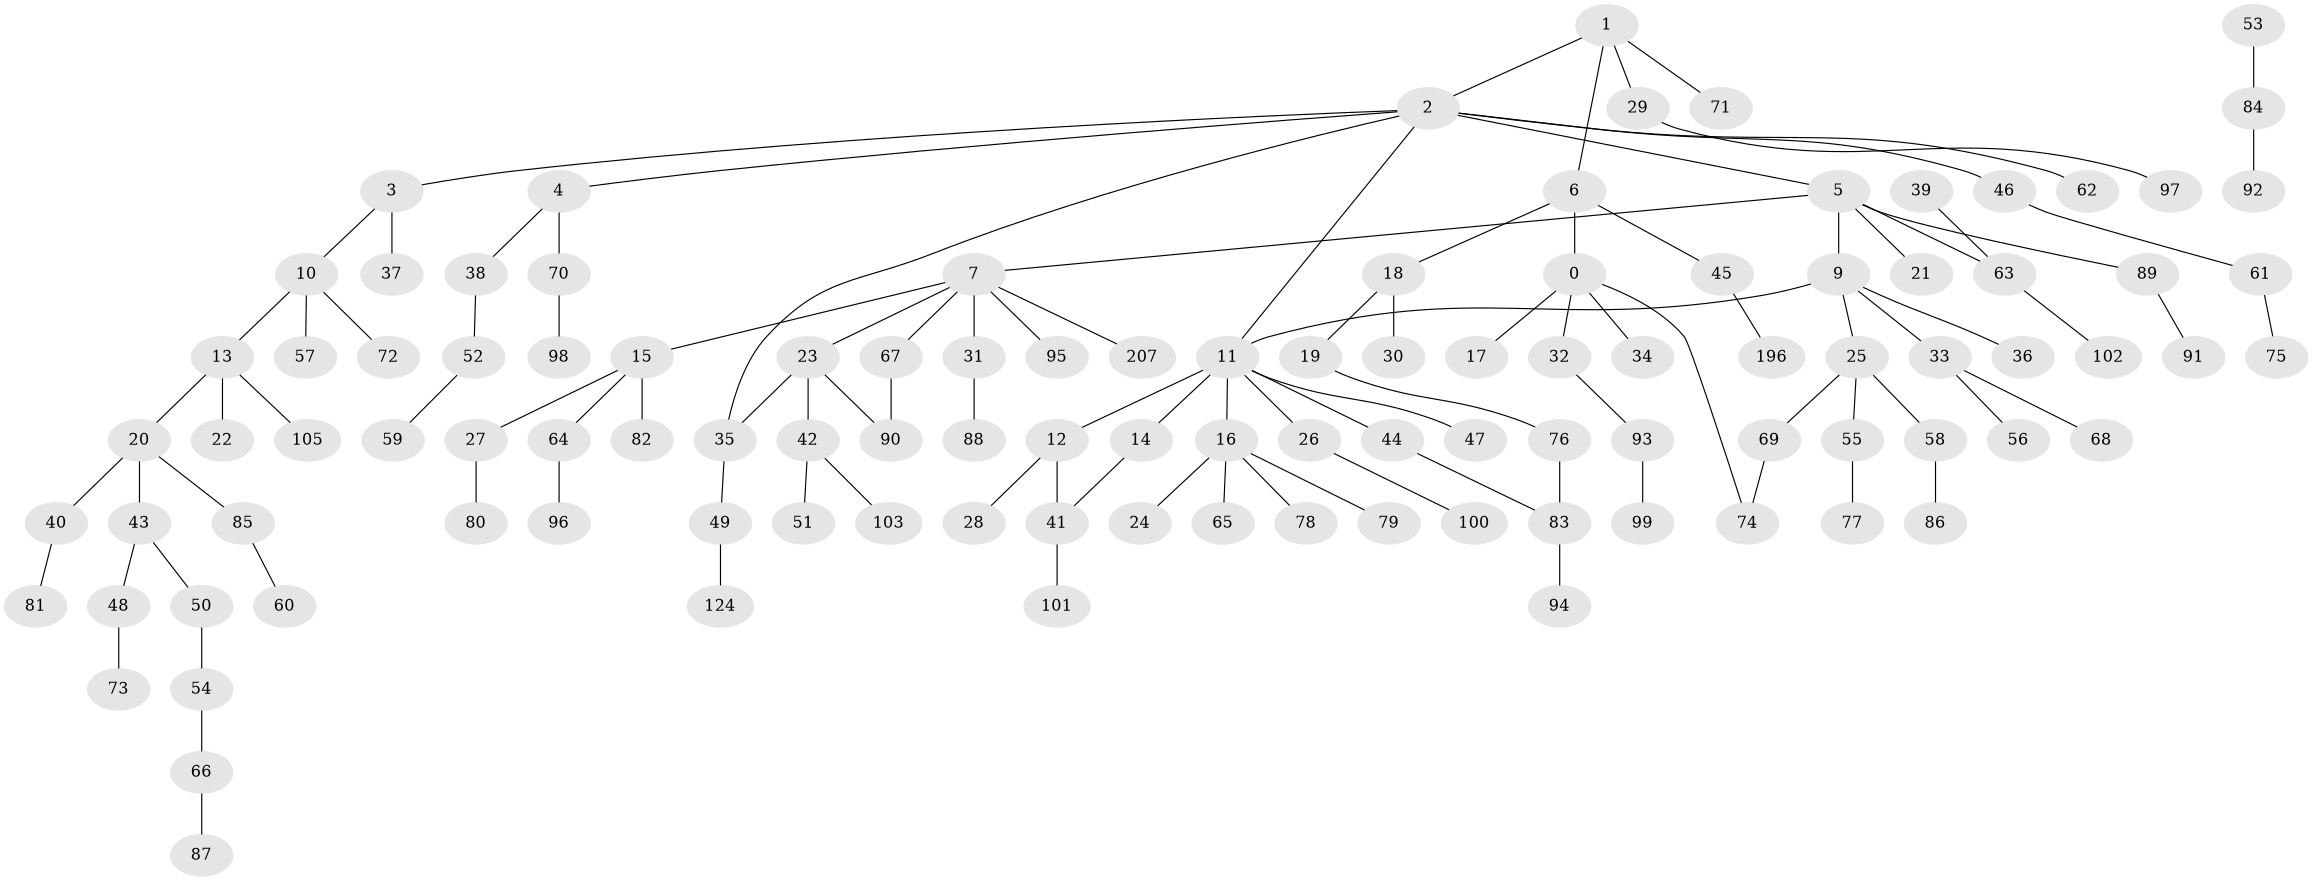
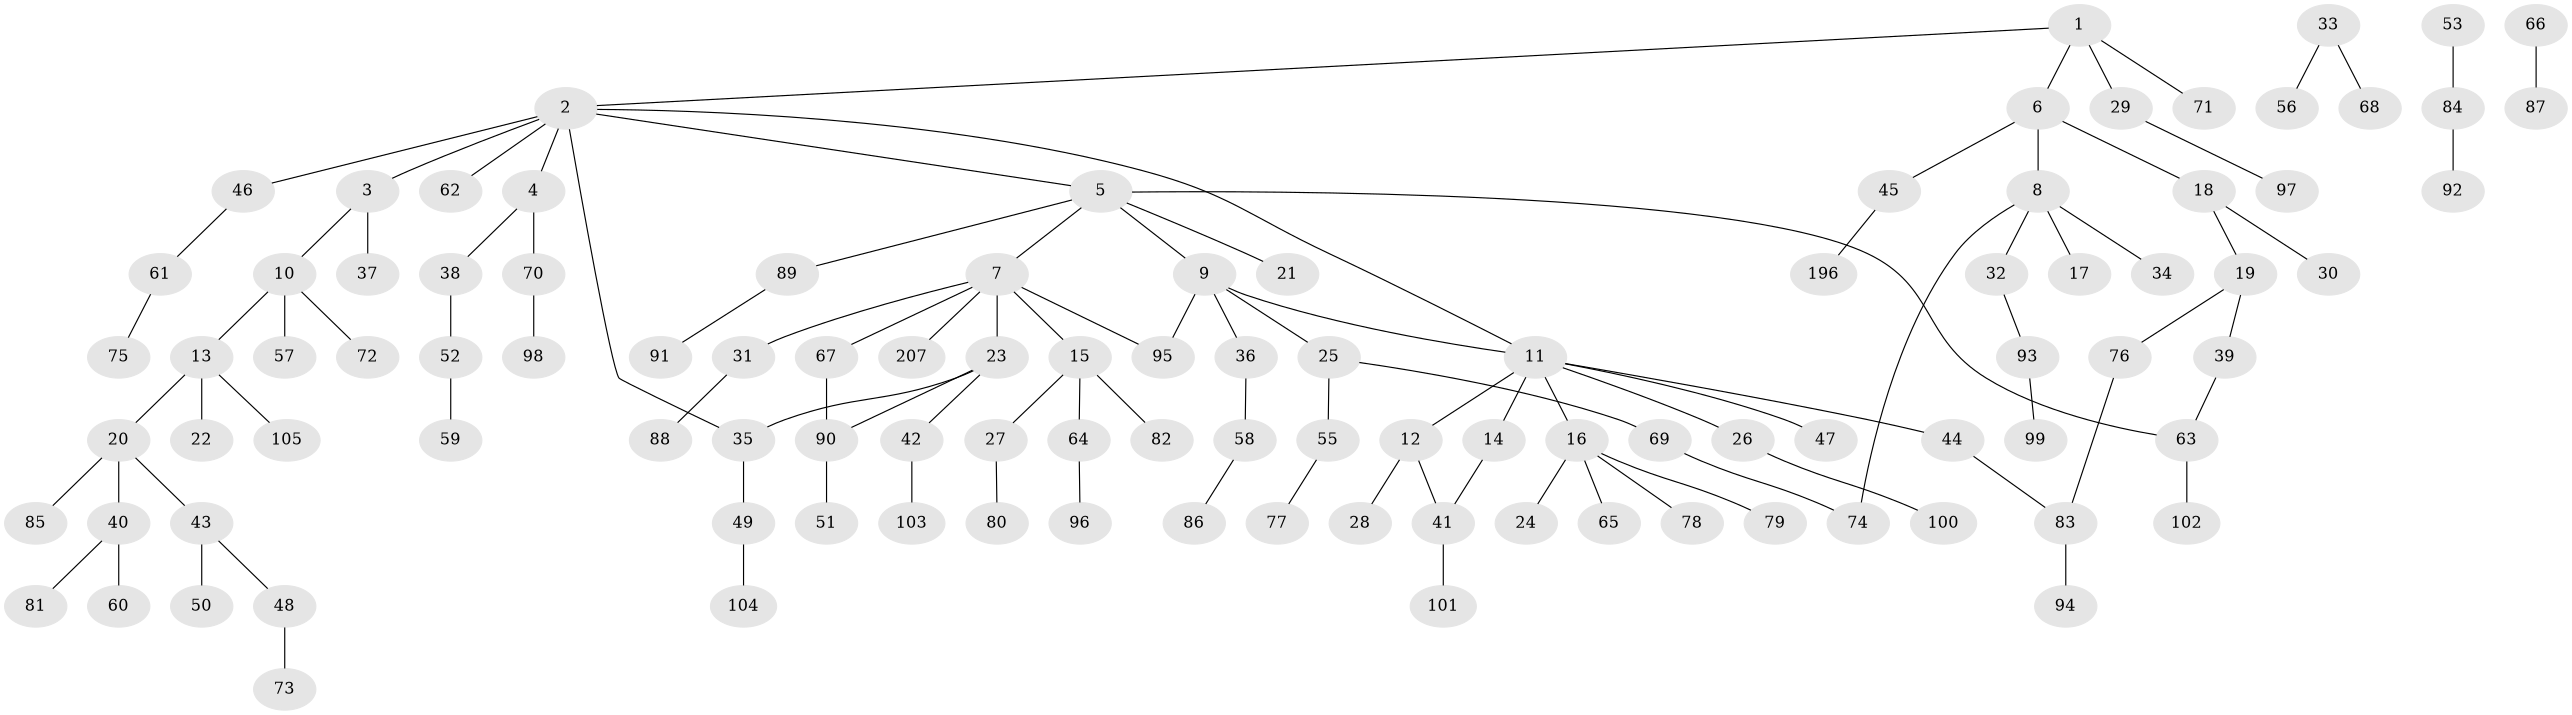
(1575, 274) -> (2038, 191)
(1890, 316) -> (1184, 316)
none -> (2235, 316)
(1896, 399) -> (1246, 399)
(806, 482) -> (827, 482)
(264, 565) -> (119, 565)
(720, 606) -> (744, 606)
(202, 689) -> none
